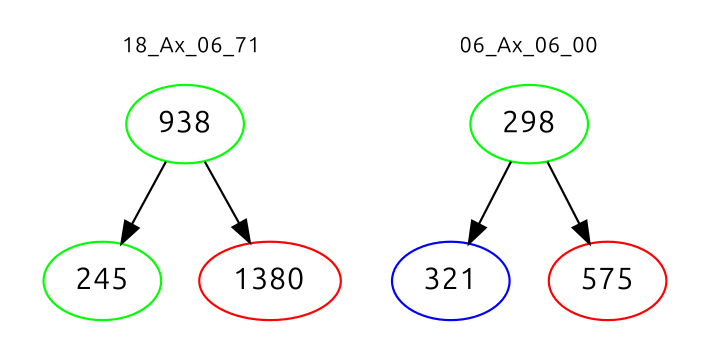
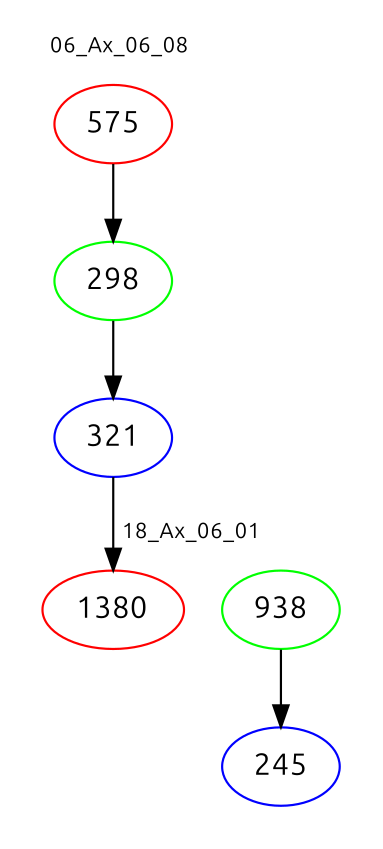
(192, 47) -> (192, 532)
(529, 47) -> (120, 47)
(222, 192) -> (113, 525)
(563, 193) -> (113, 192)
(102, 281) -> (281, 767)
